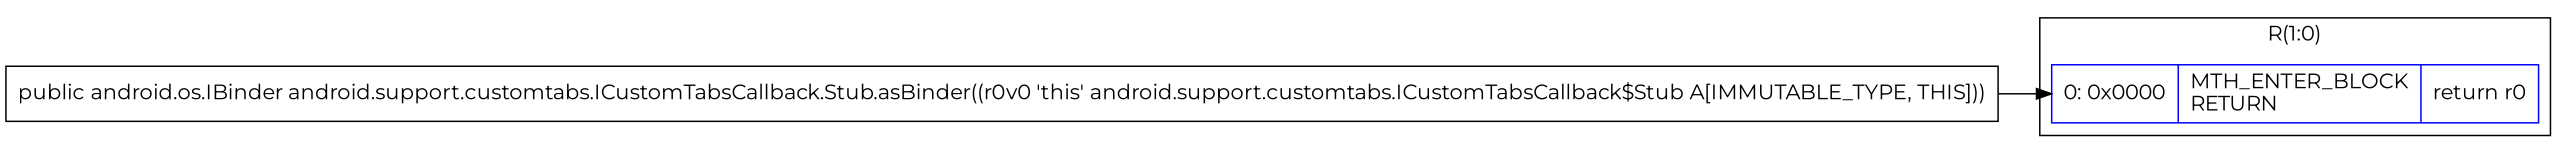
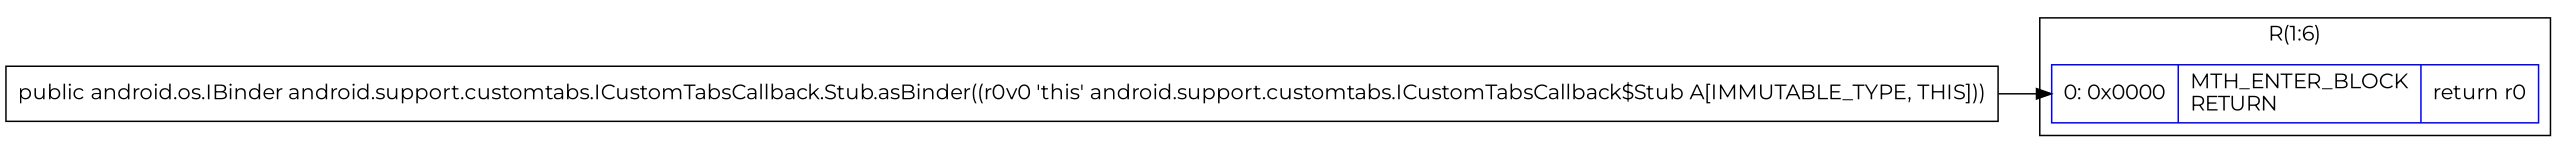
(2295, 35) -> (2295, 35)
